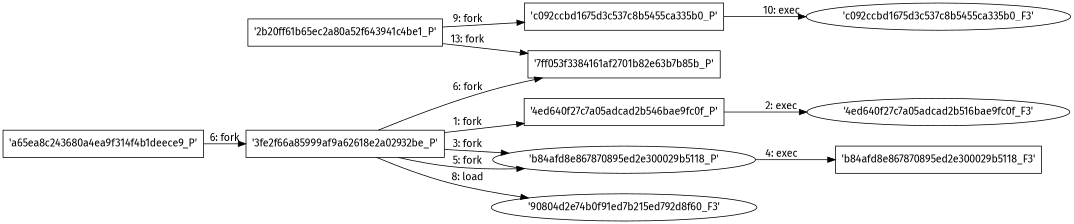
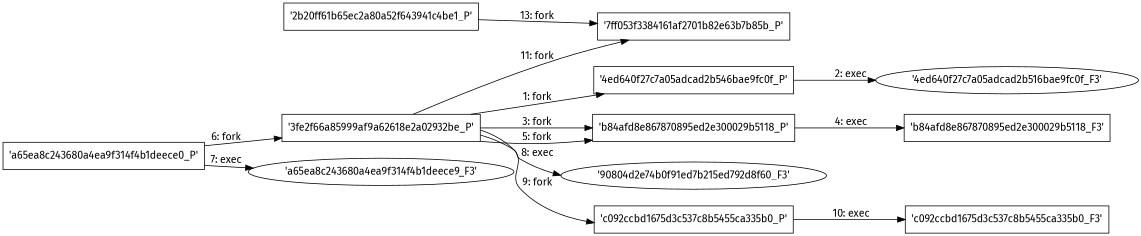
(938, 17) -> (1007, 220)
(480, 25) -> (519, 186)
(468, 87) -> (537, 56)
(103, 144) -> (104, 156)
(624, 160) -> (694, 128)
none -> (381, 172)
(468, 178) -> (537, 153)
